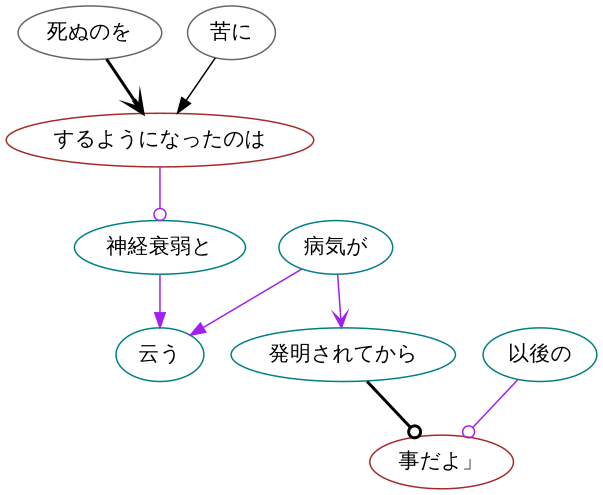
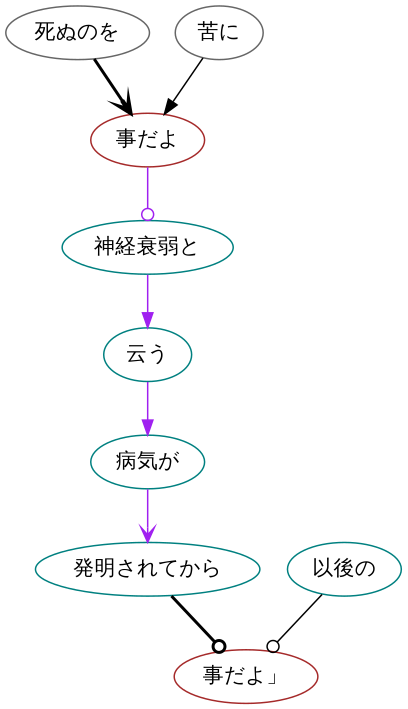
(160, 140) -> (148, 140)
(253, 298) -> (148, 401)
(495, 404) -> (300, 618)
